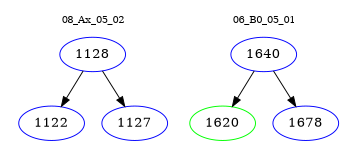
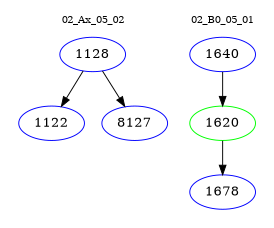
(93, 21) -> (93, 21)
(264, 21) -> (223, 21)
(282, 85) -> (223, 153)
(135, 123) -> (135, 123)
